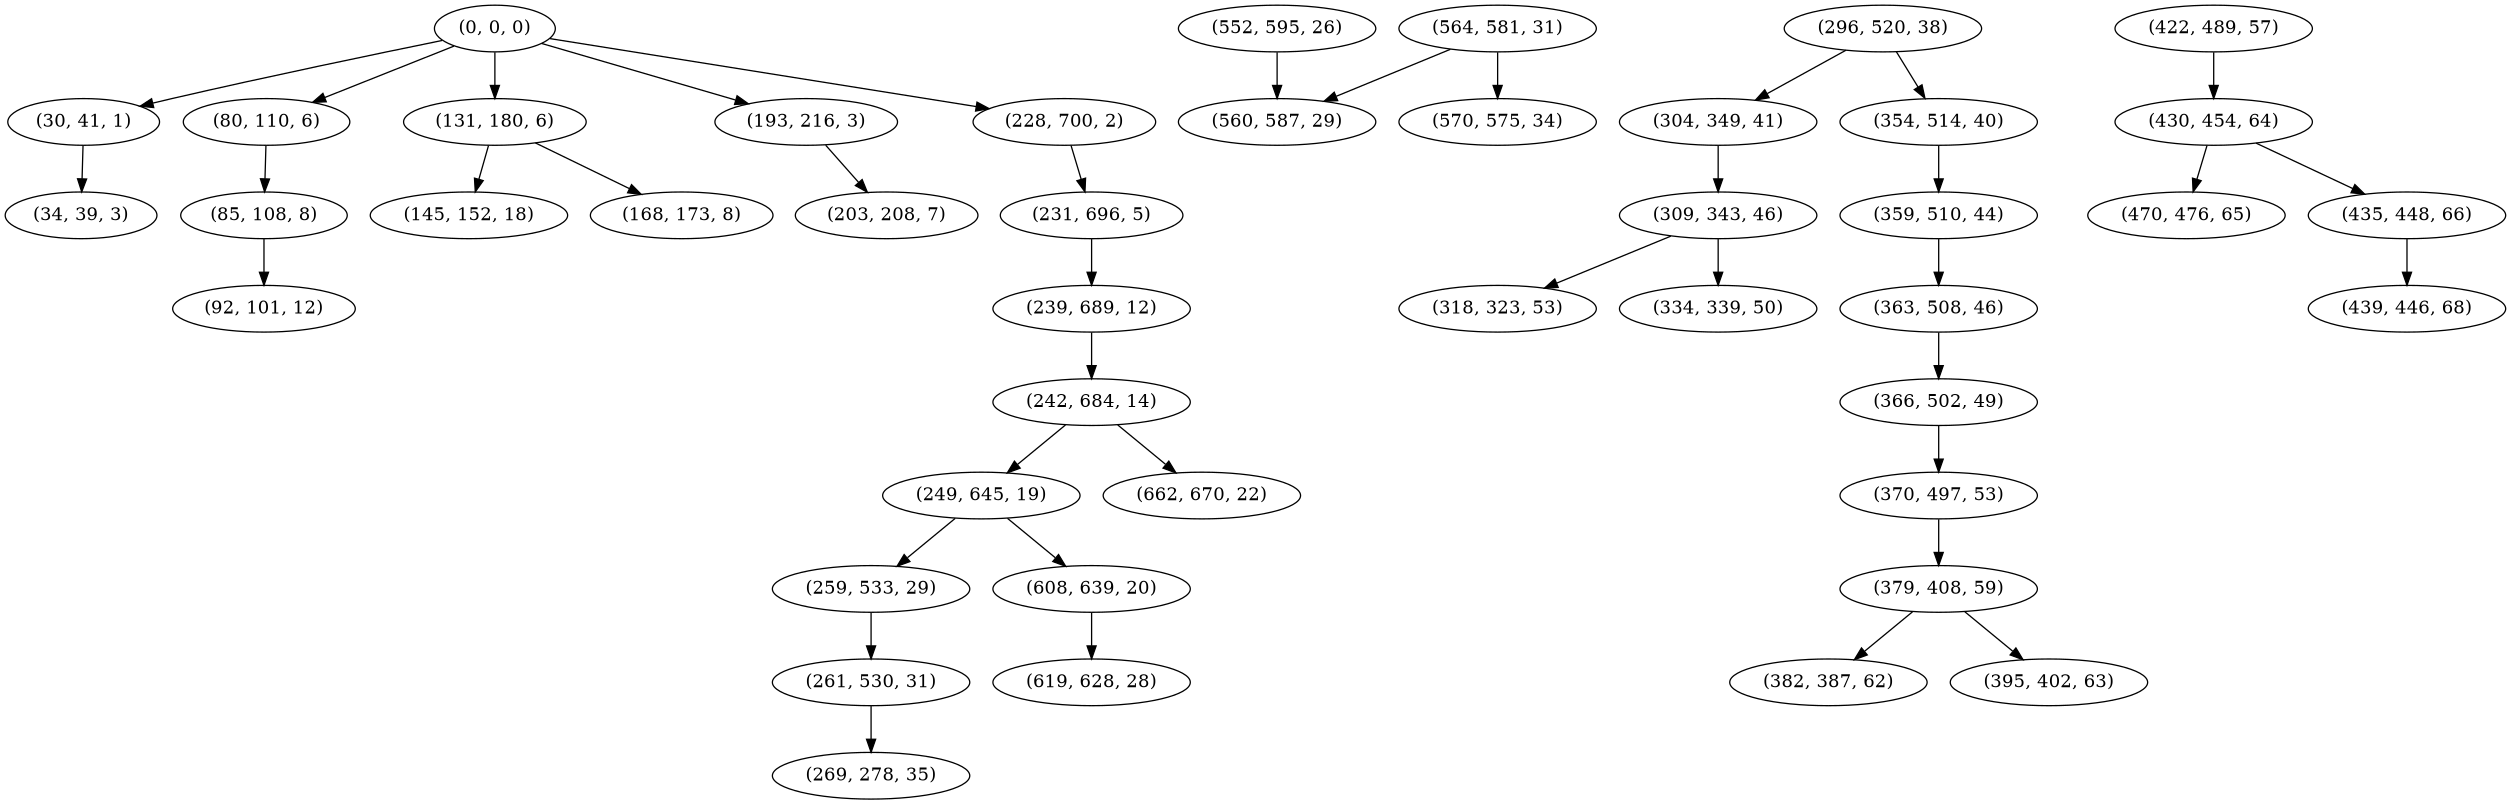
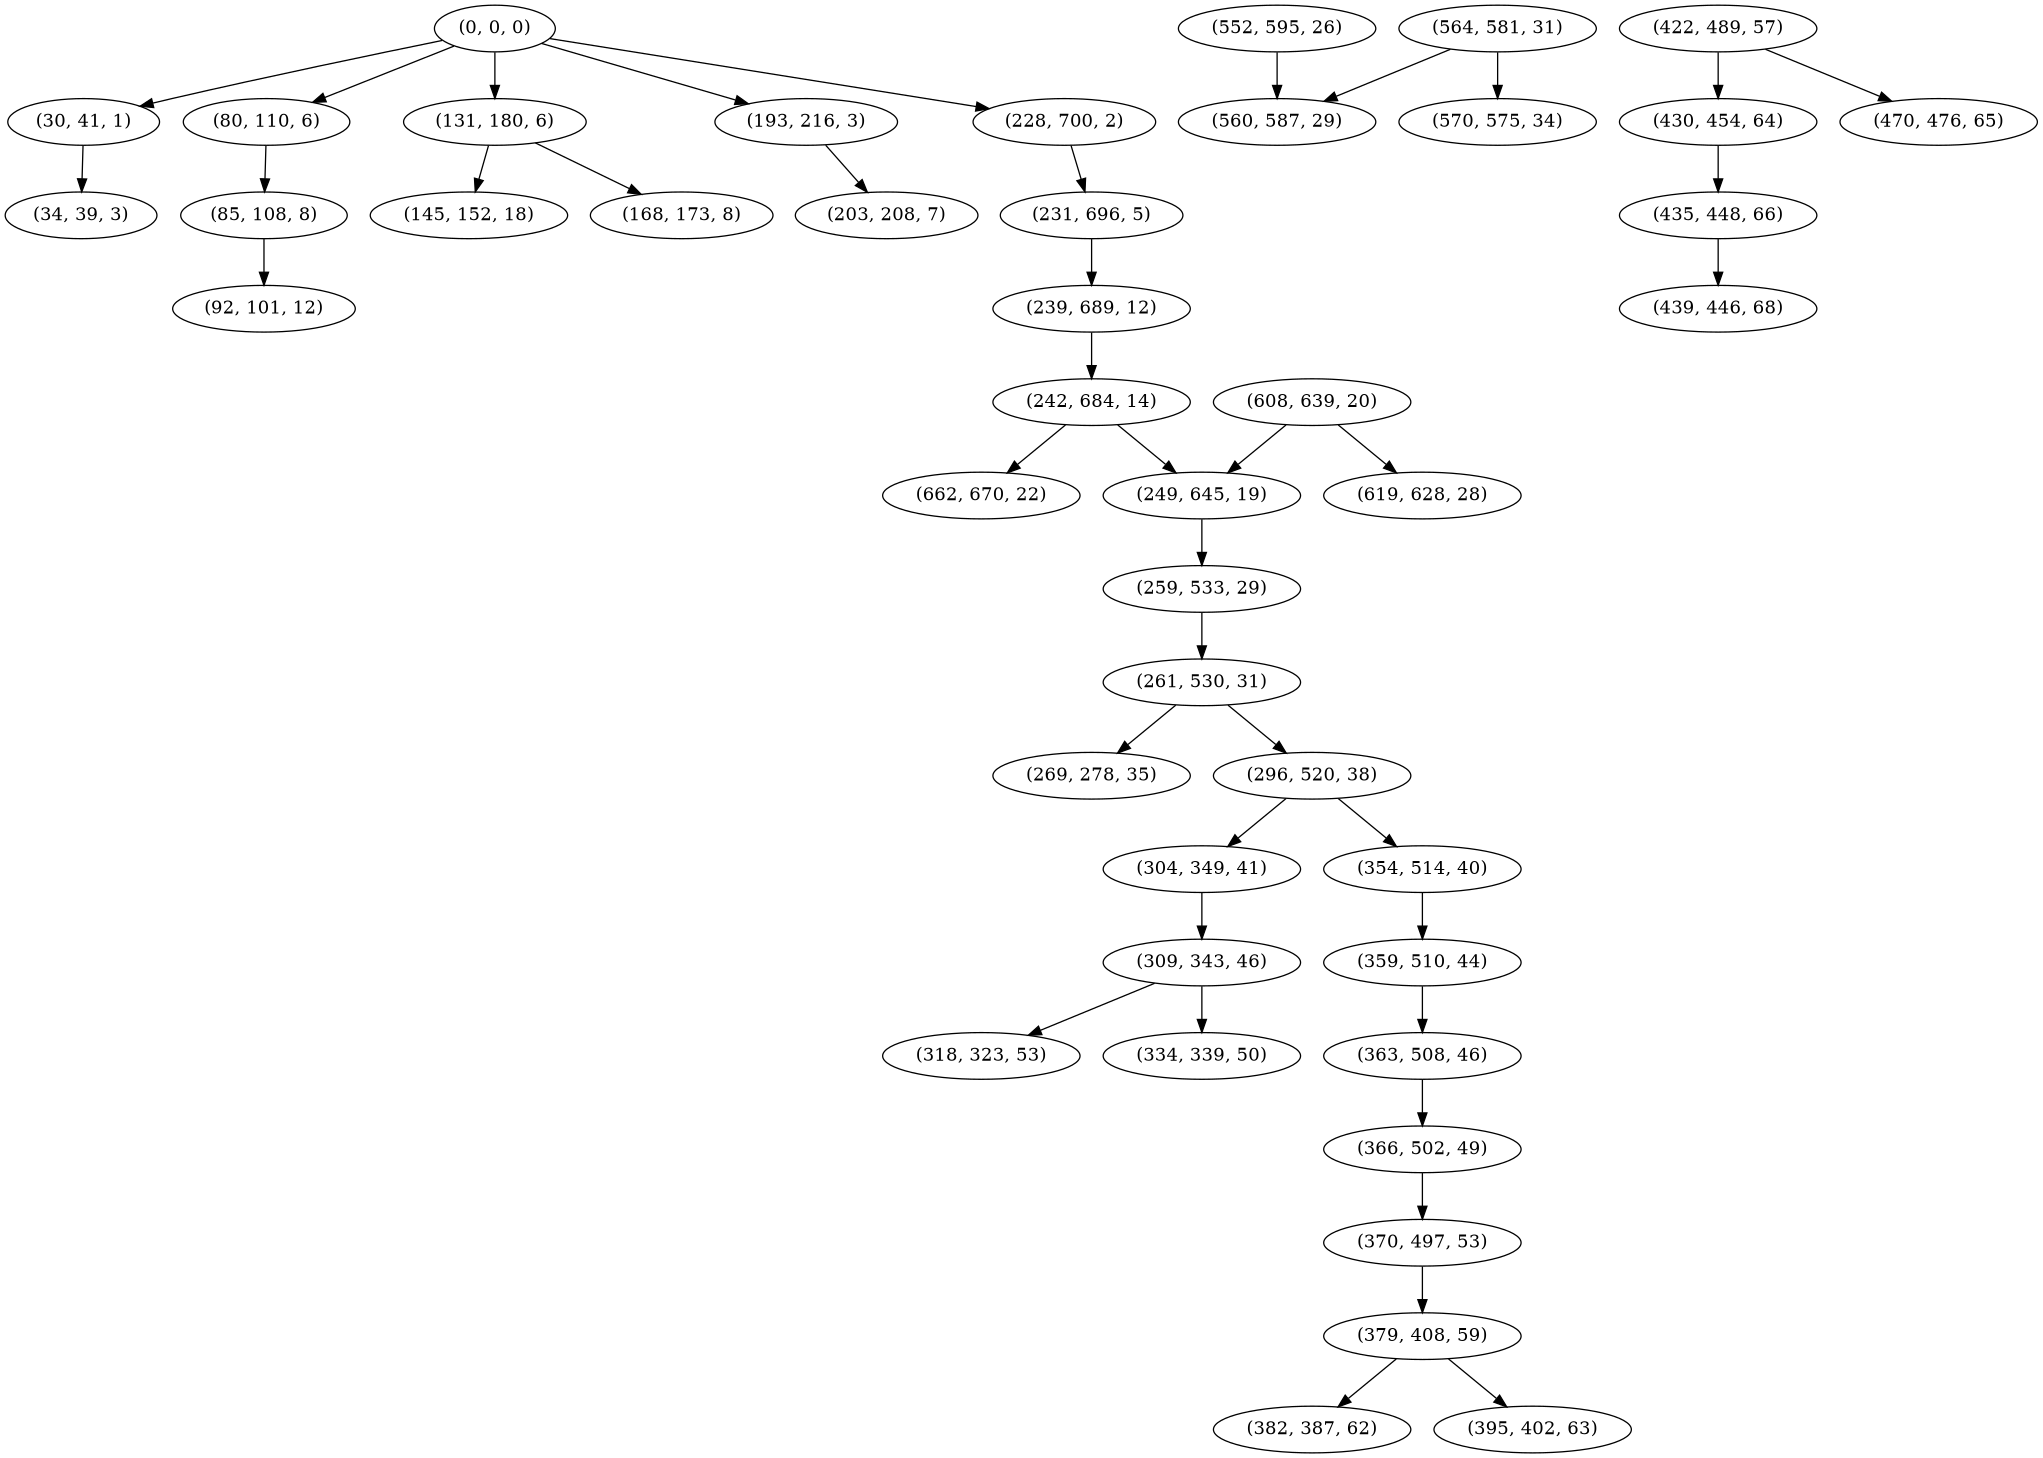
(2202, 162) -> (1823, 73)
(1031, 538) -> (1262, 445)
none -> (1252, 725)
